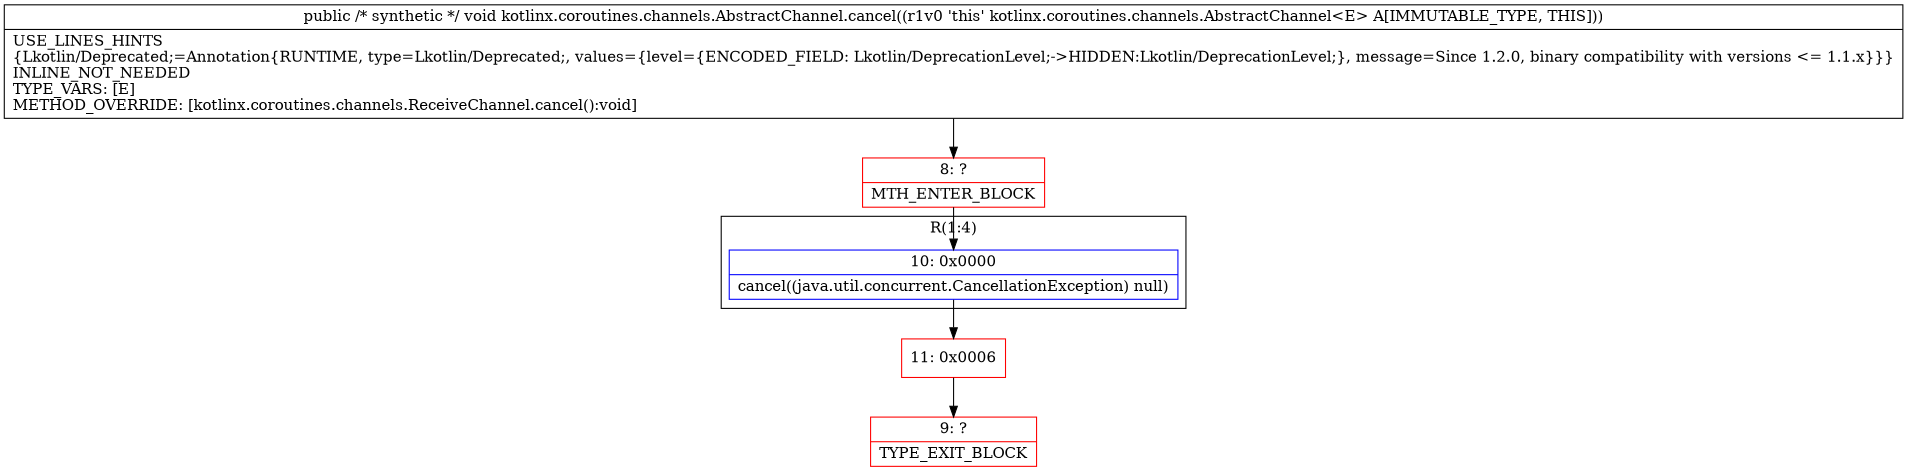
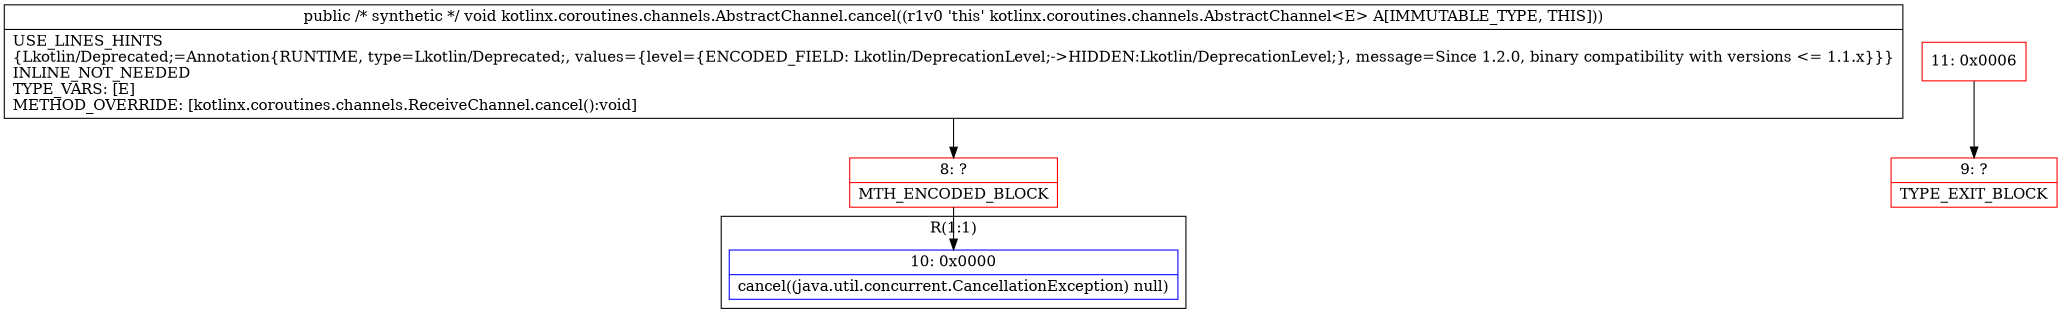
(954, 194) -> (954, 194)
(954, 229) -> (954, 229)
(954, 315) -> none
